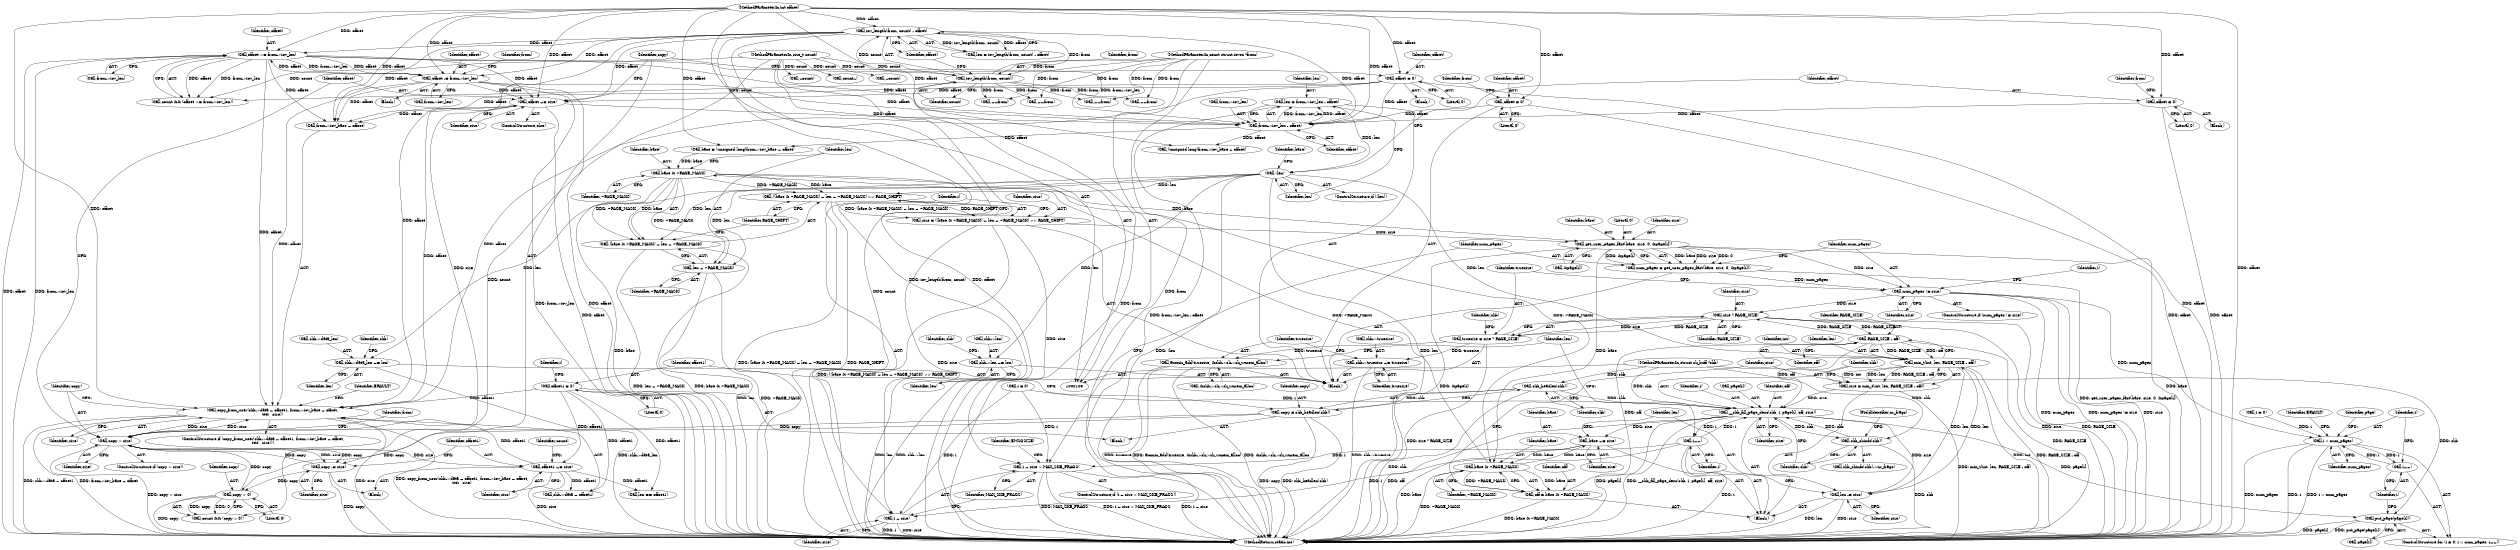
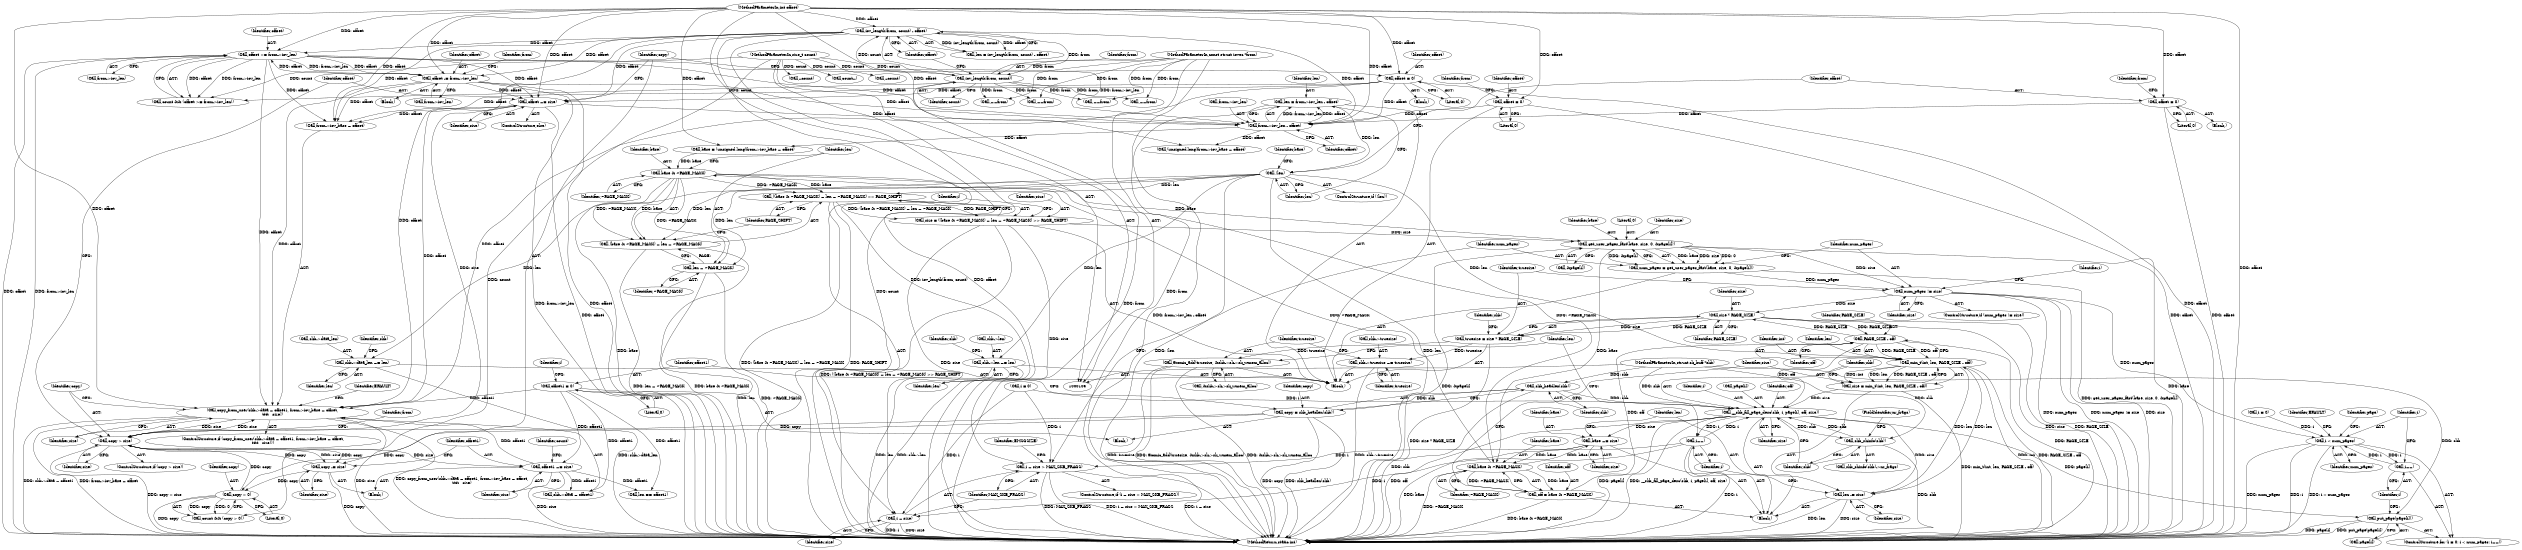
(704, 256) -> (705, 256)
